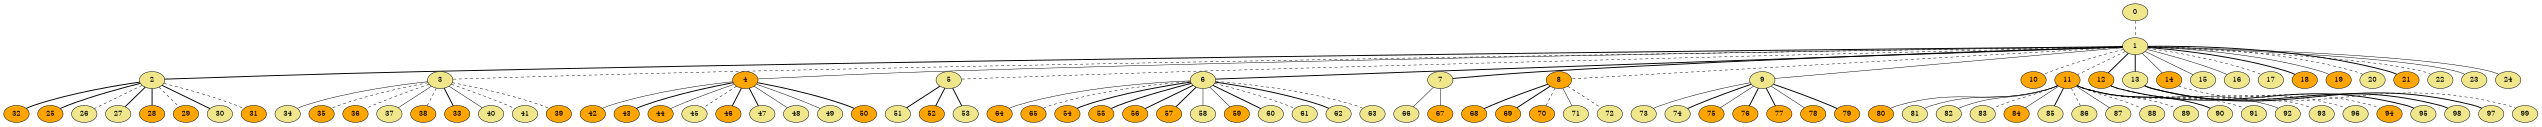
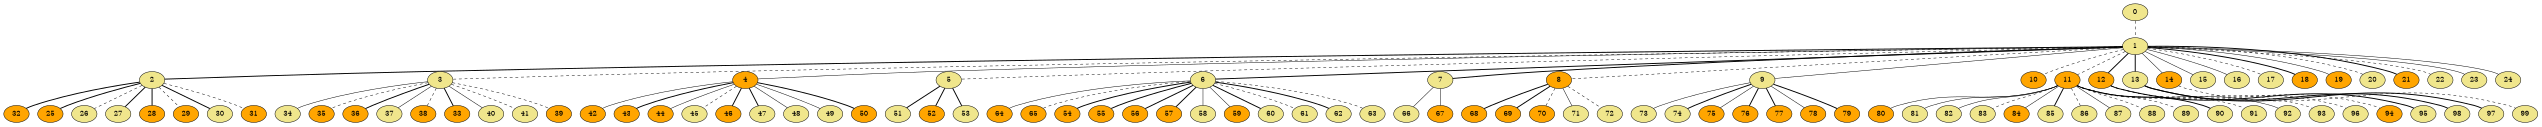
(397, 96) -> (397, 96)
